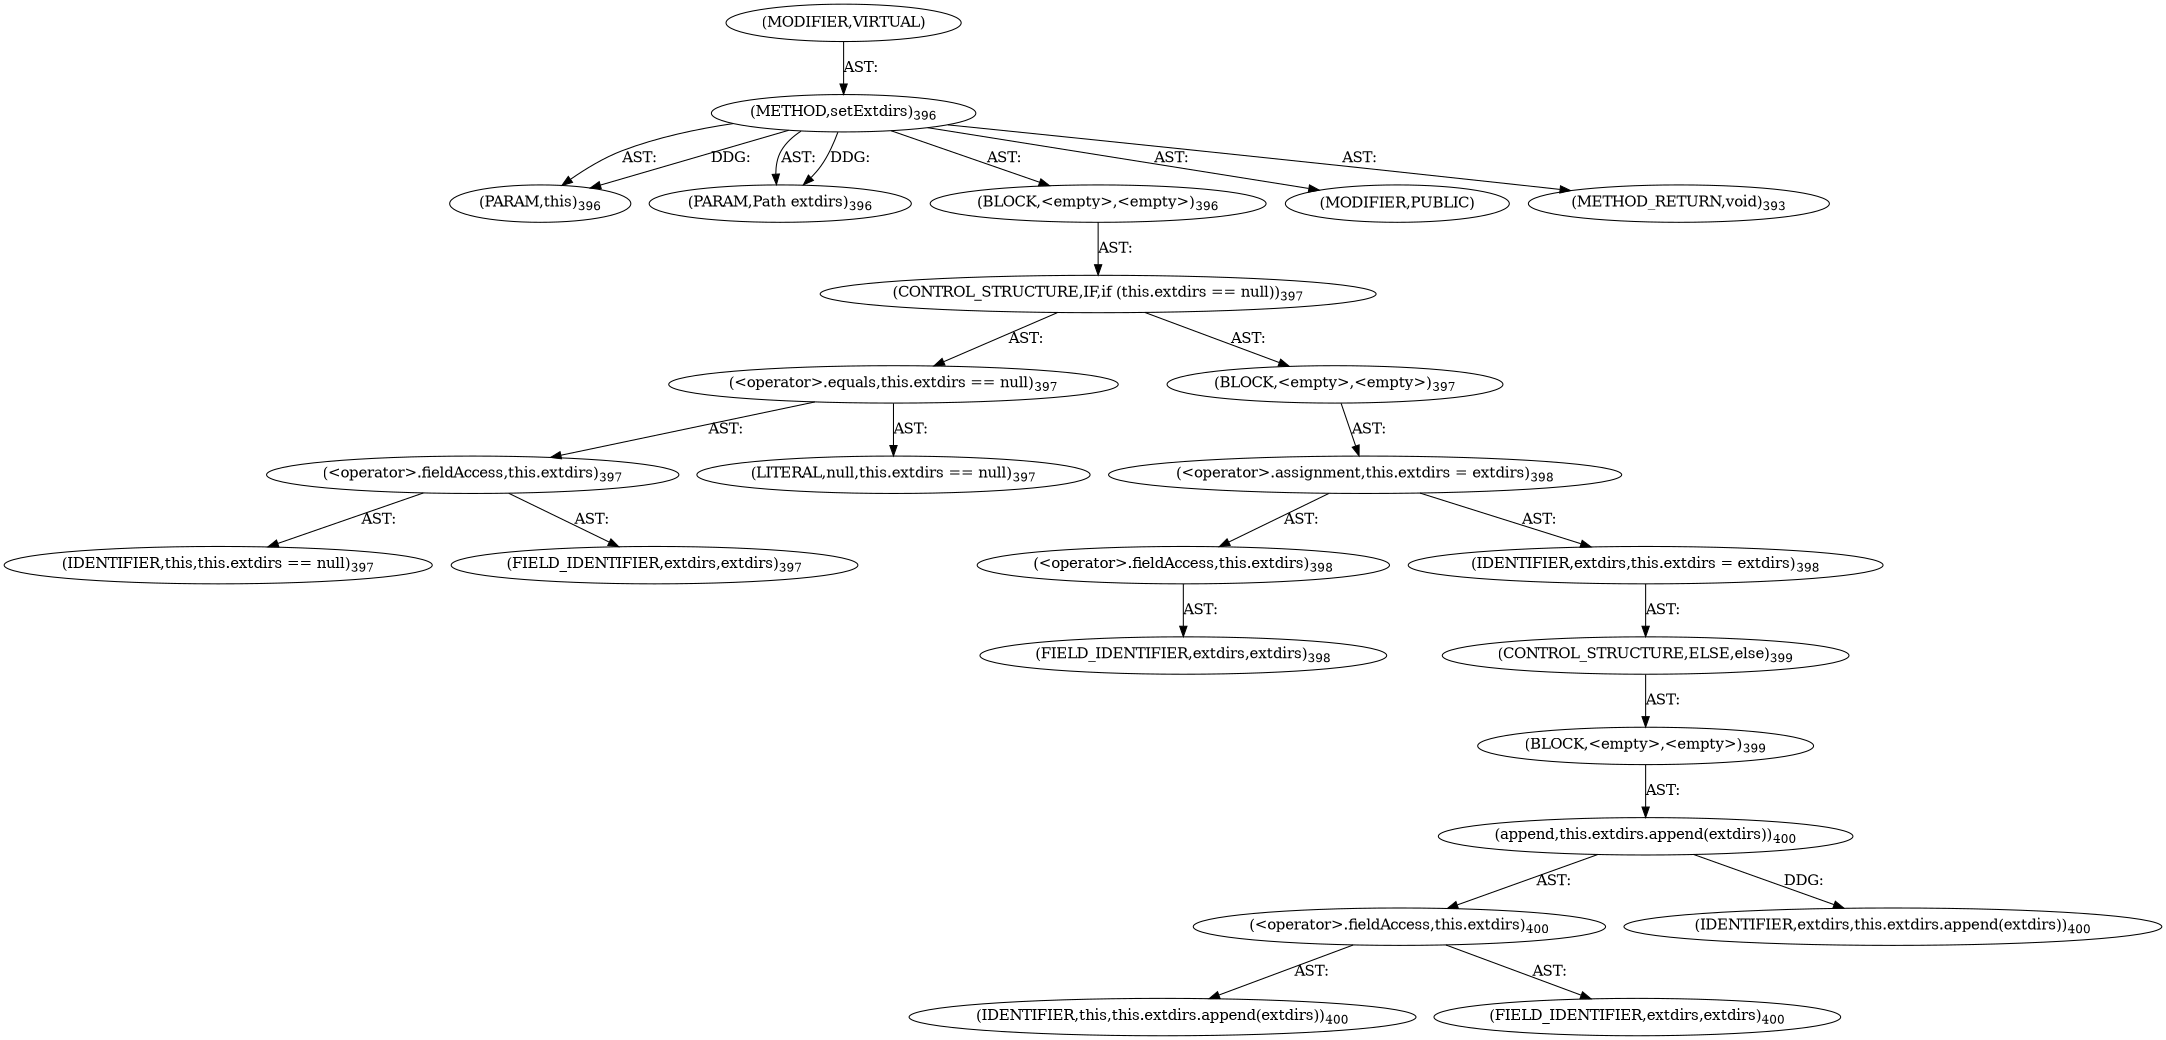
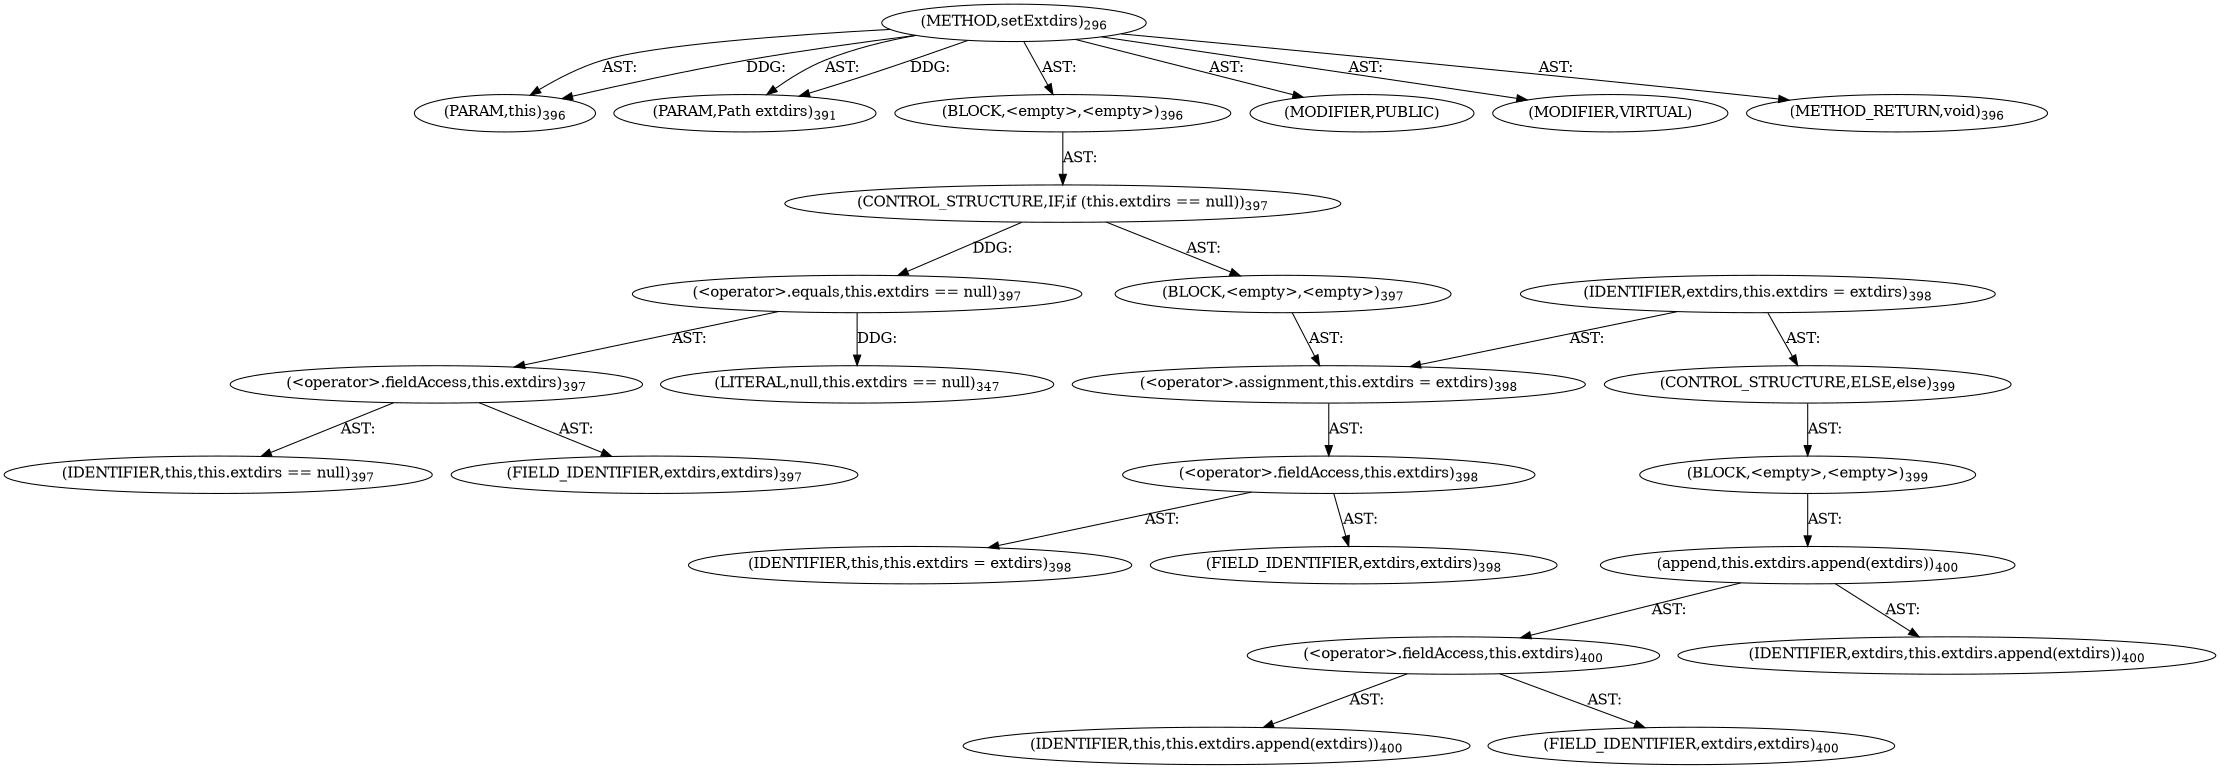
(844, 63) -> (1309, 68)
(925, 112) -> (1096, 21)
(861, 202) -> (825, 112)
(1774, 202) -> (1993, 112)
(1029, 339) -> (995, 249)
(913, 430) -> (879, 339)
(1024, 473) -> (988, 383)
(1500, 518) -> (1549, 338)
none -> (910, 565)
(1806, 881) -> (1905, 610)
